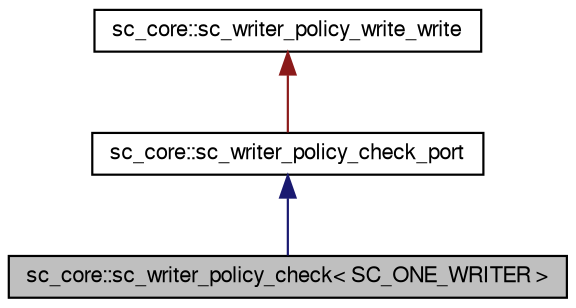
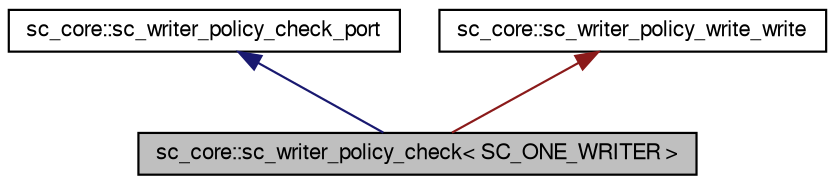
(288, 104) -> (515, 98)
